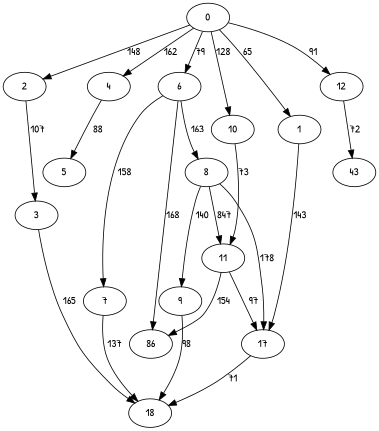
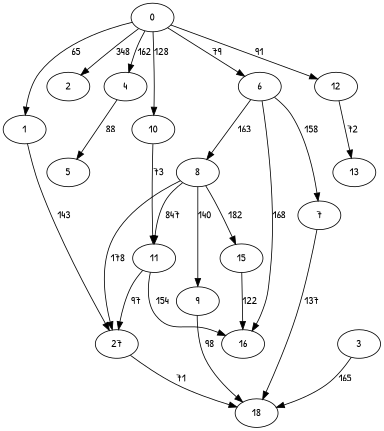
(134, 52) -> (123, 52)
(30, 147) -> none
(354, 172) -> (354, 172)
none -> (242, 258)
(151, 344) -> (243, 344)
(263, 344) -> (117, 344)
